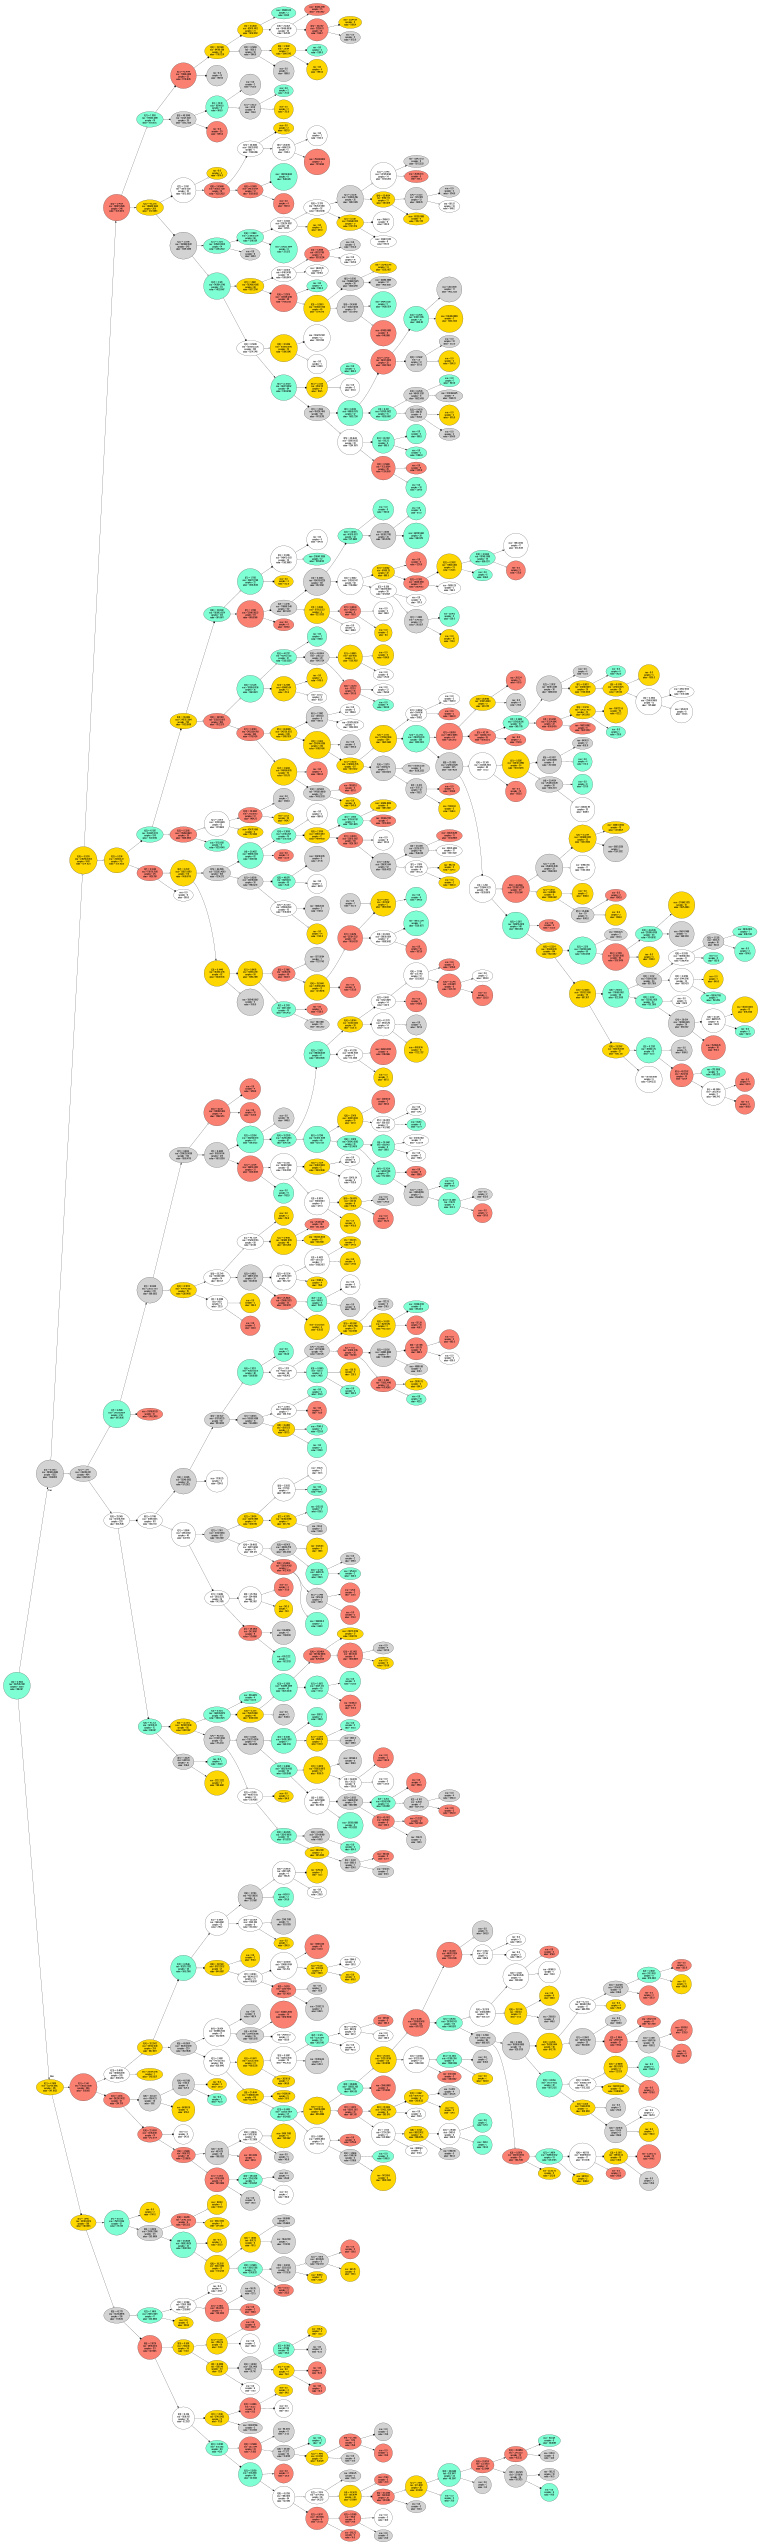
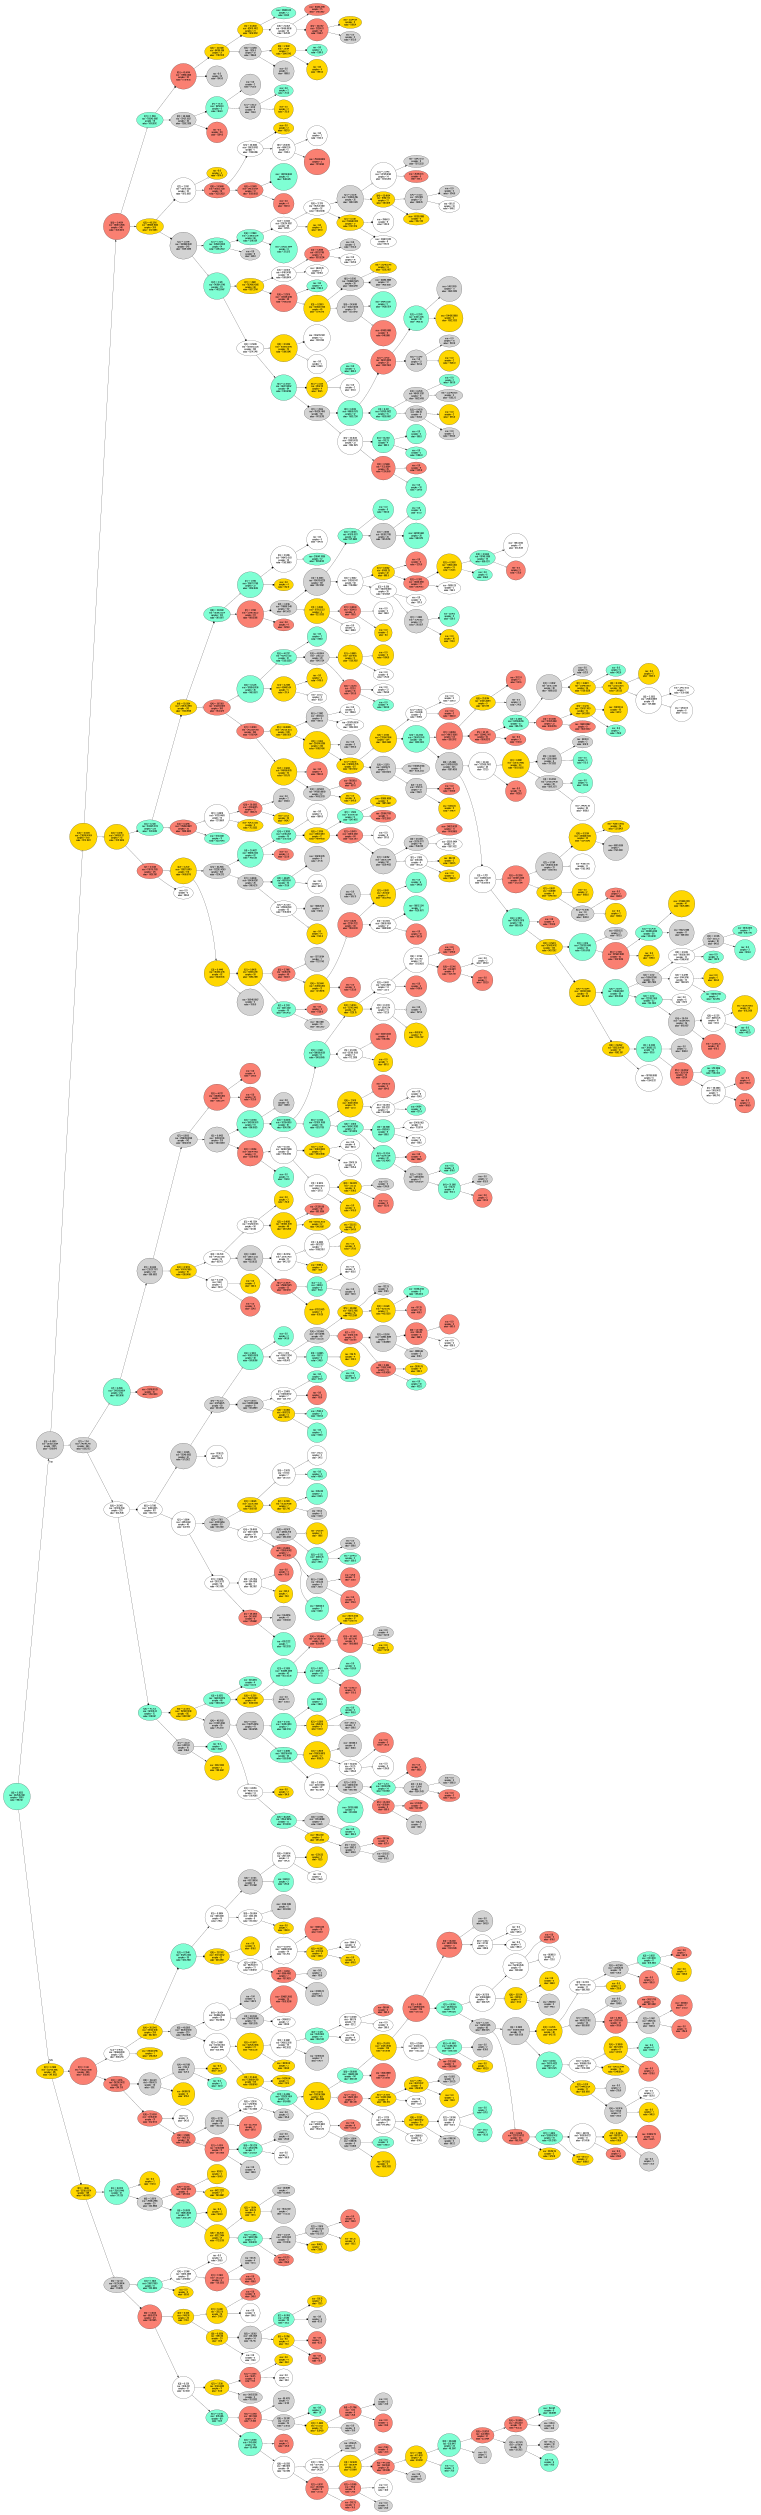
(665, 1063) -> (665, 1061)
(284, 2136) -> none
